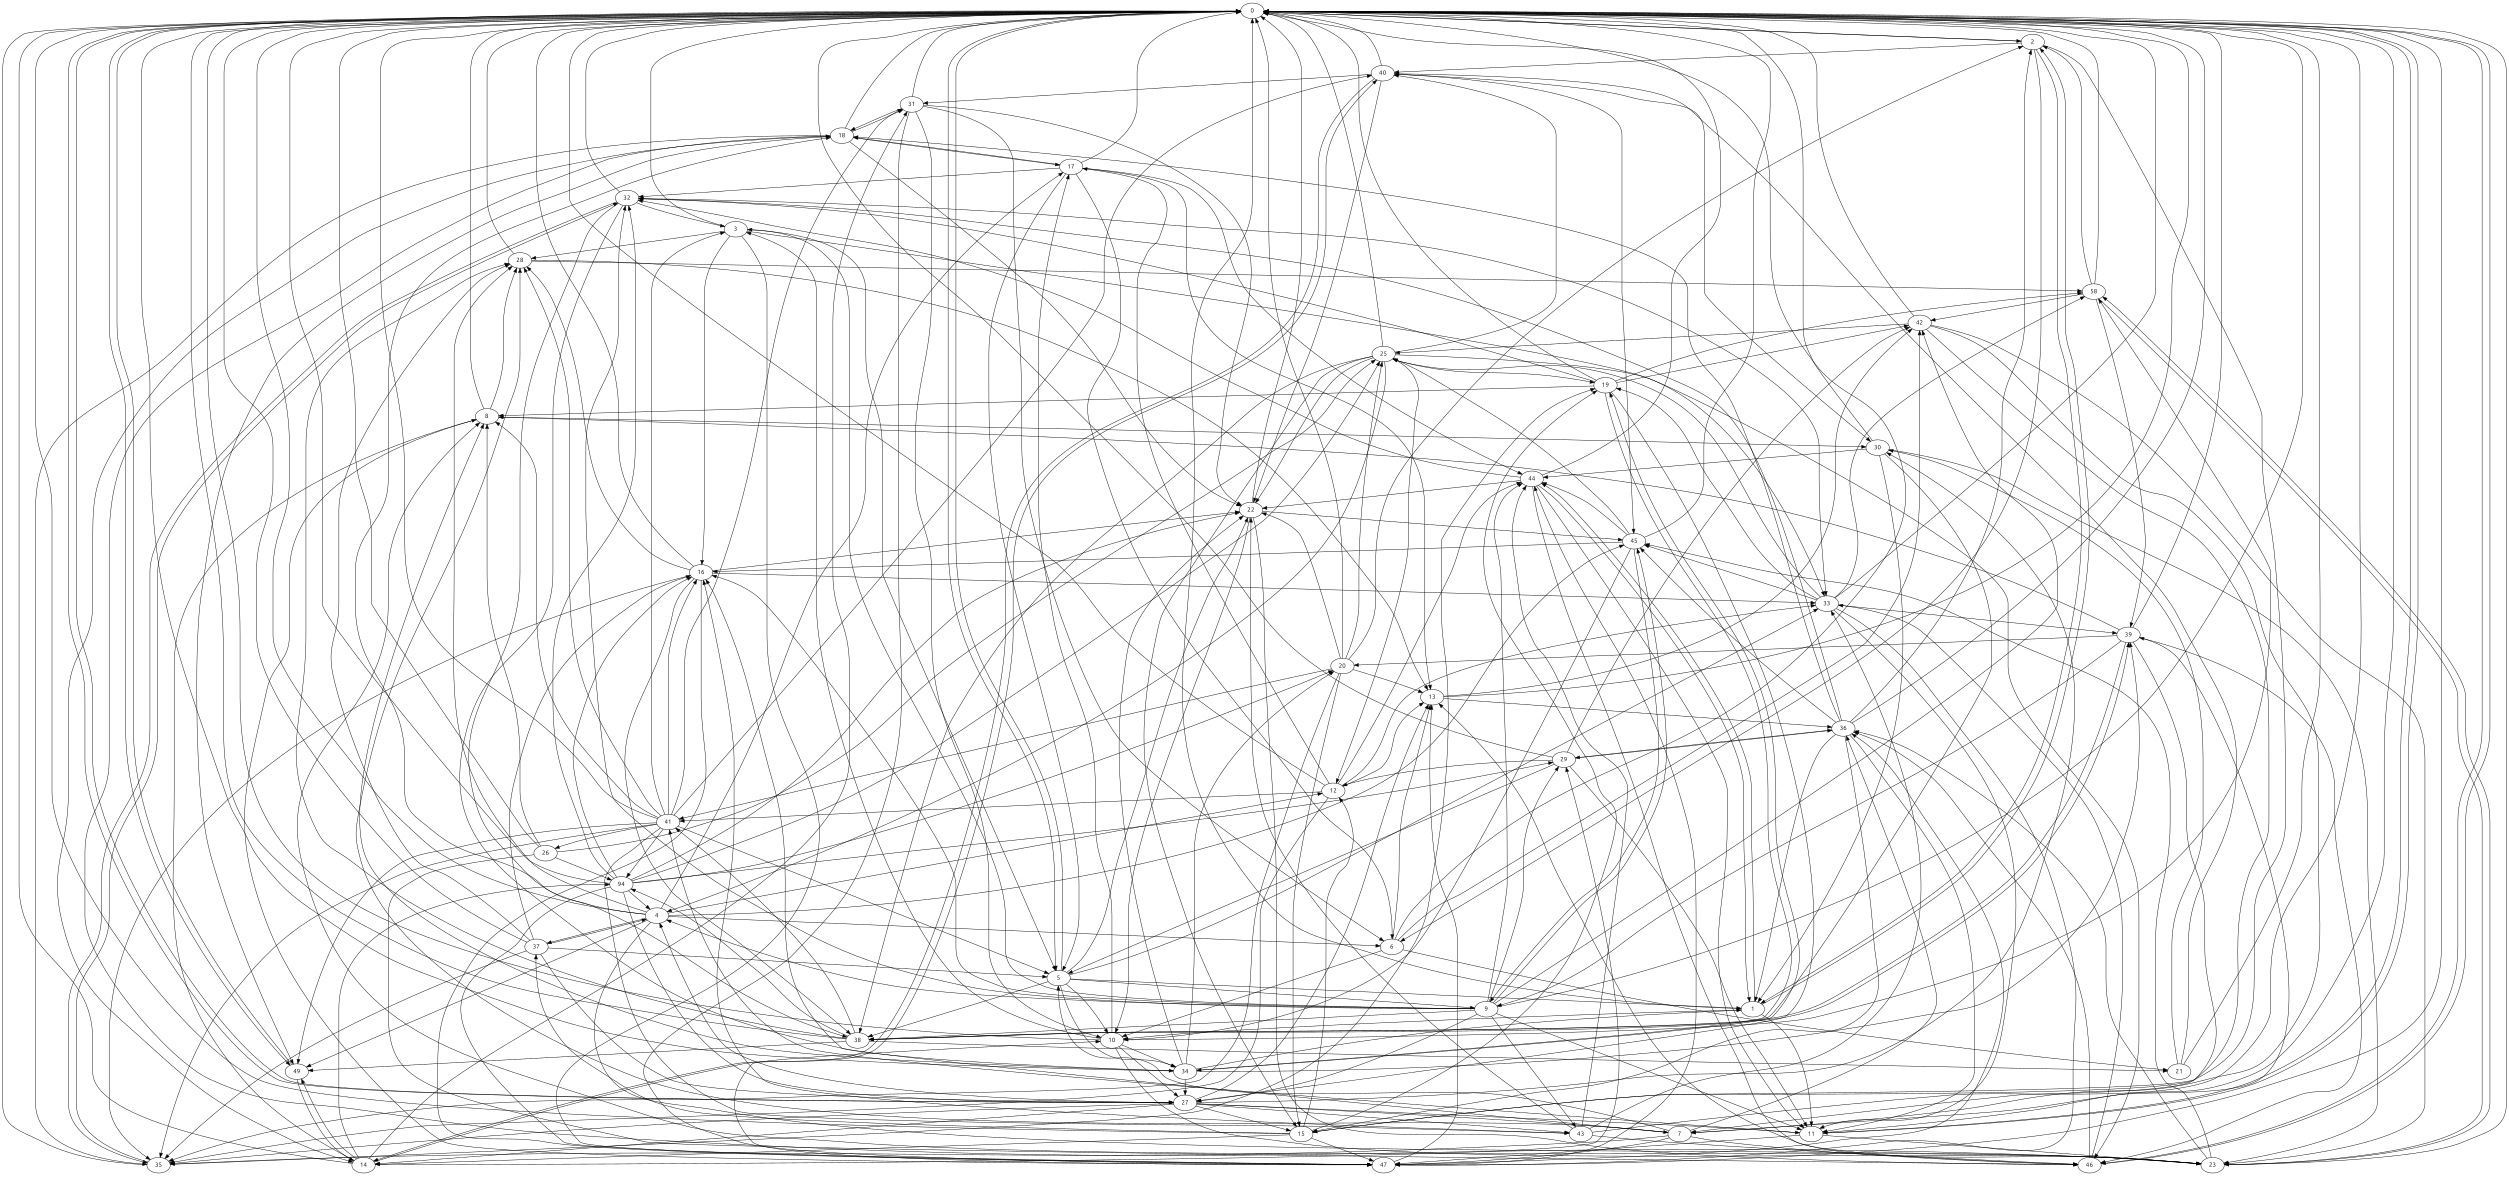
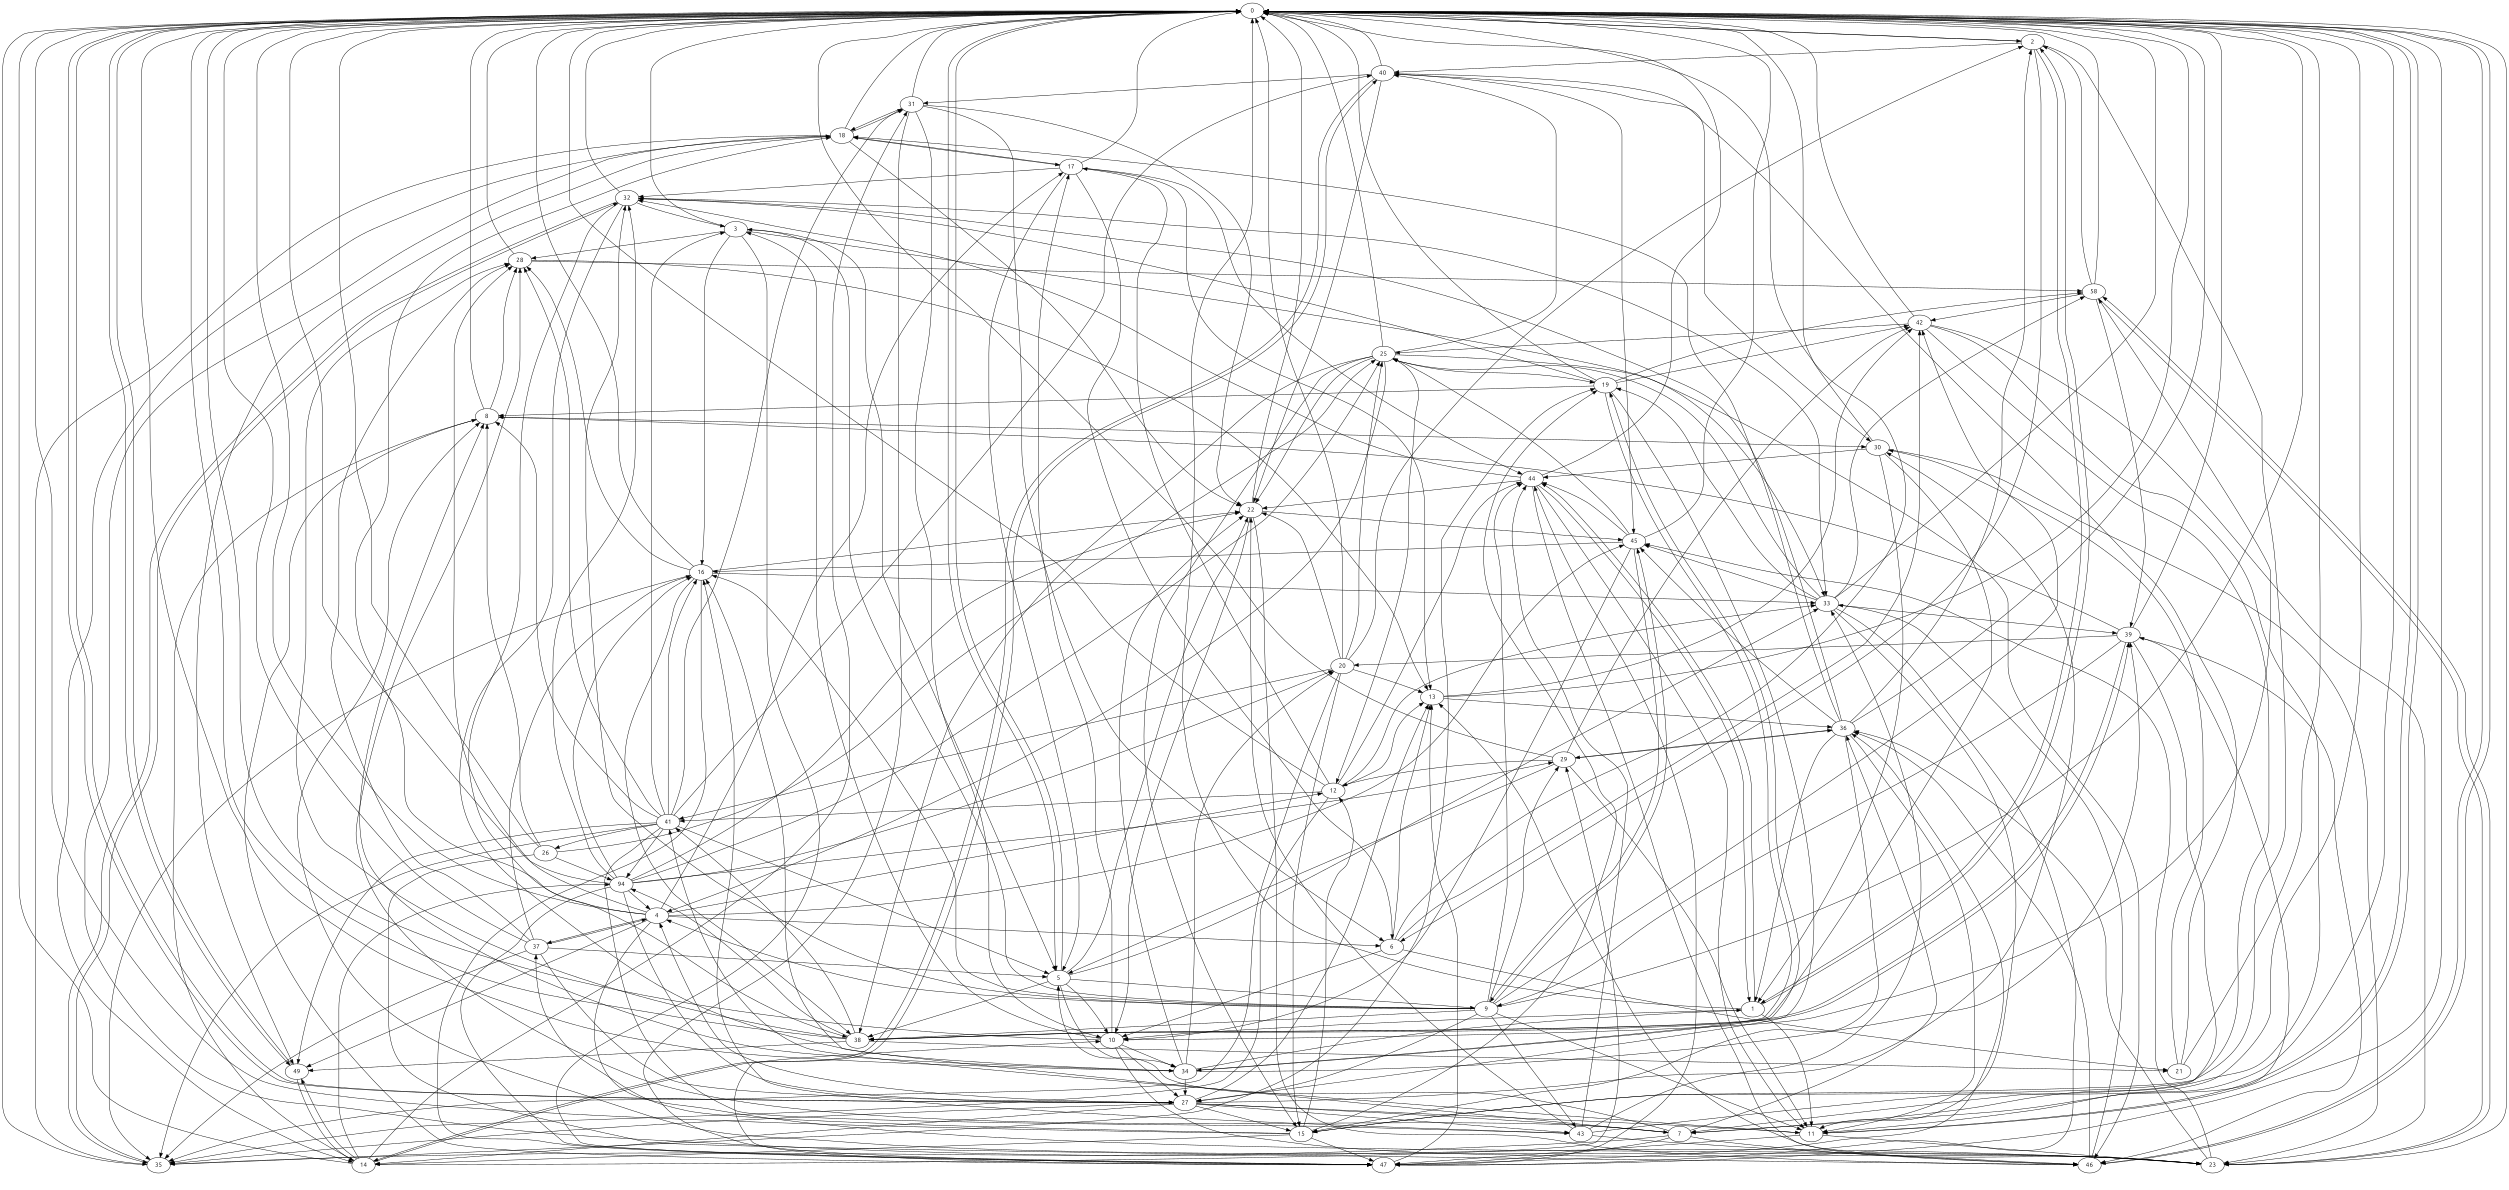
(381, 66) -> none
(1404, 994) -> none
